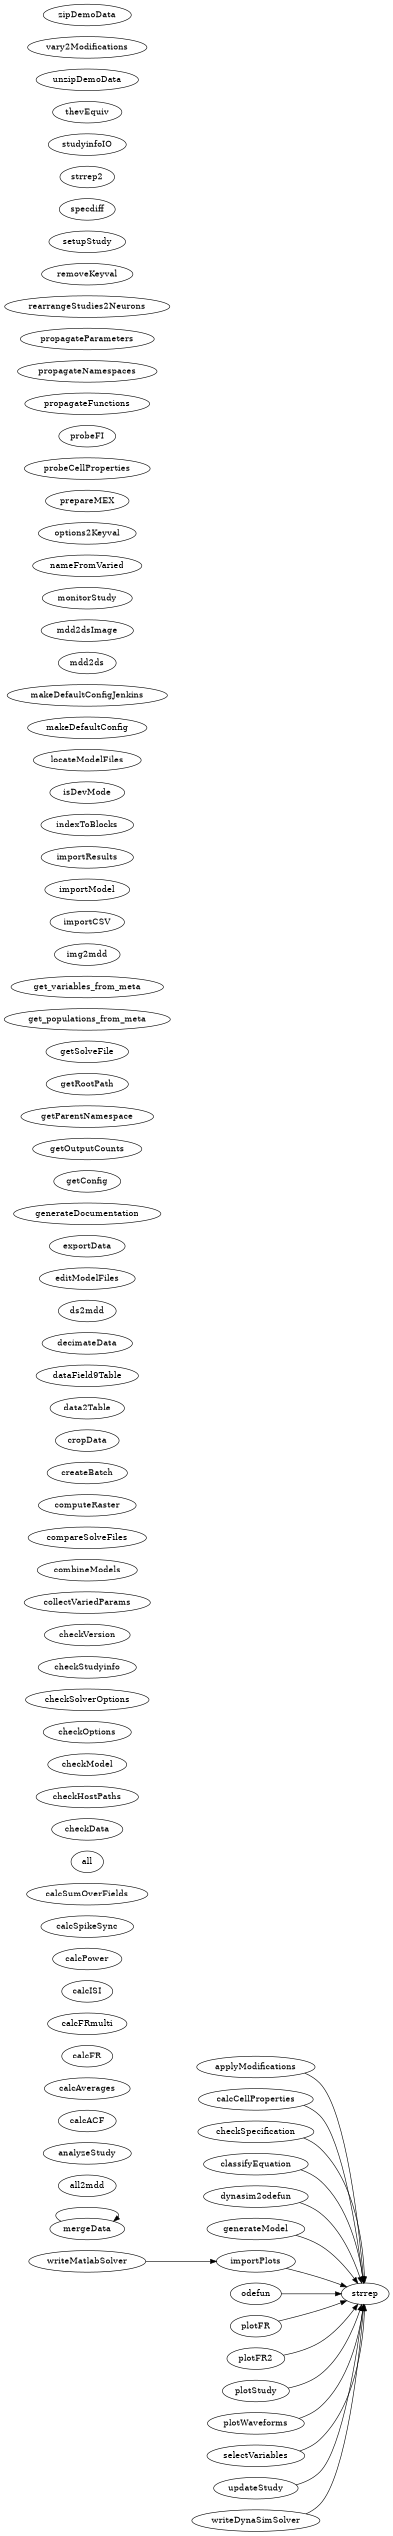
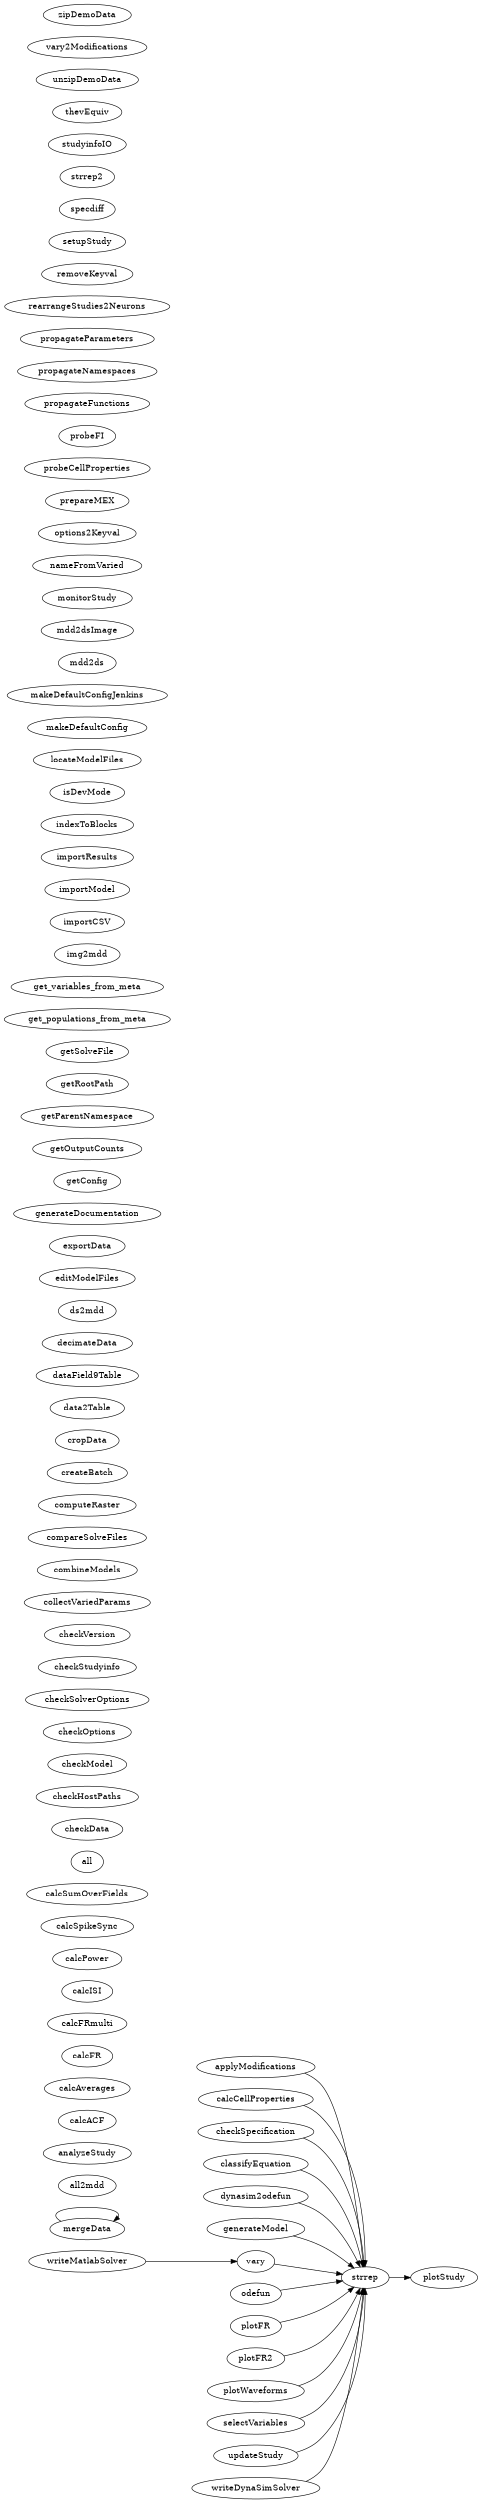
(256, 2261) -> (256, 2261)
(335, 2360) -> (397, 2278)
